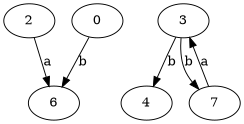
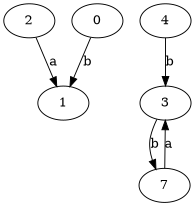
(166, 57) -> (166, 57)
(54, 103) -> (63, 103)
